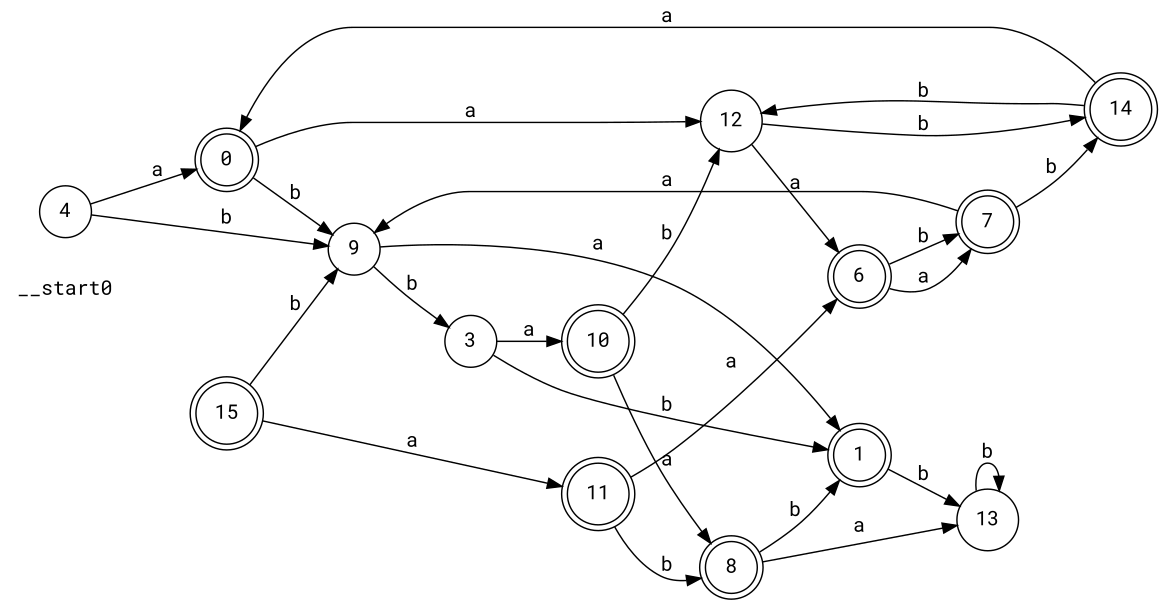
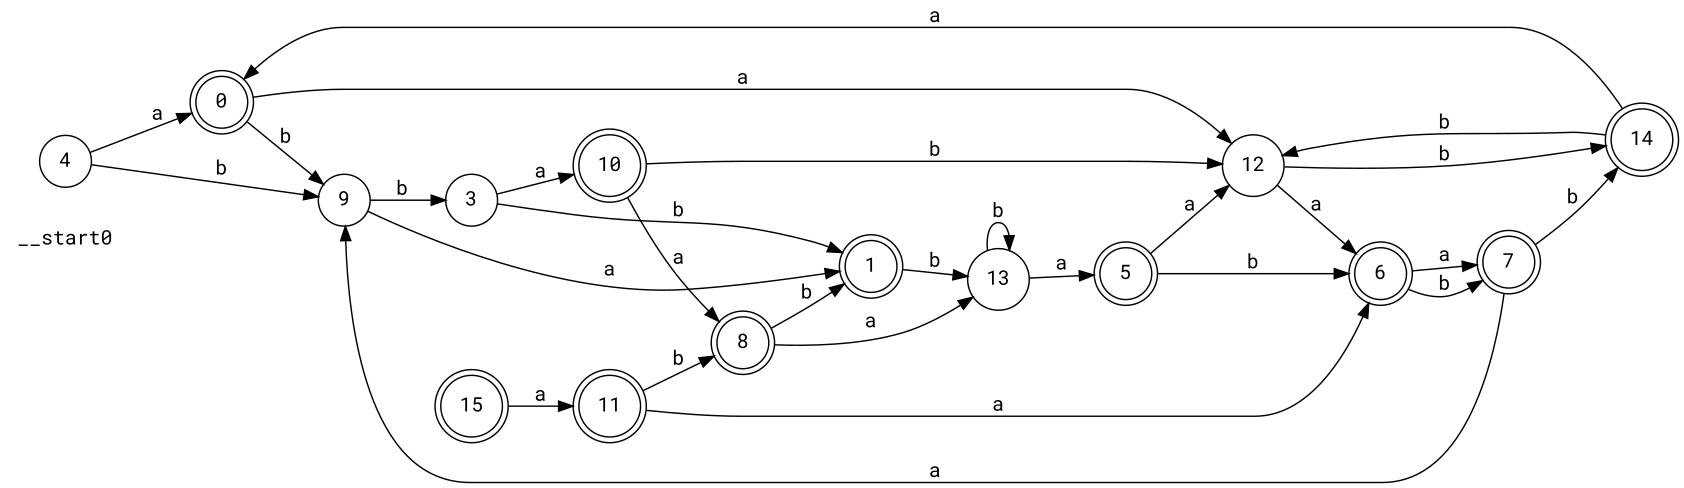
none -> (1126, 274)
(289, 333) -> none
